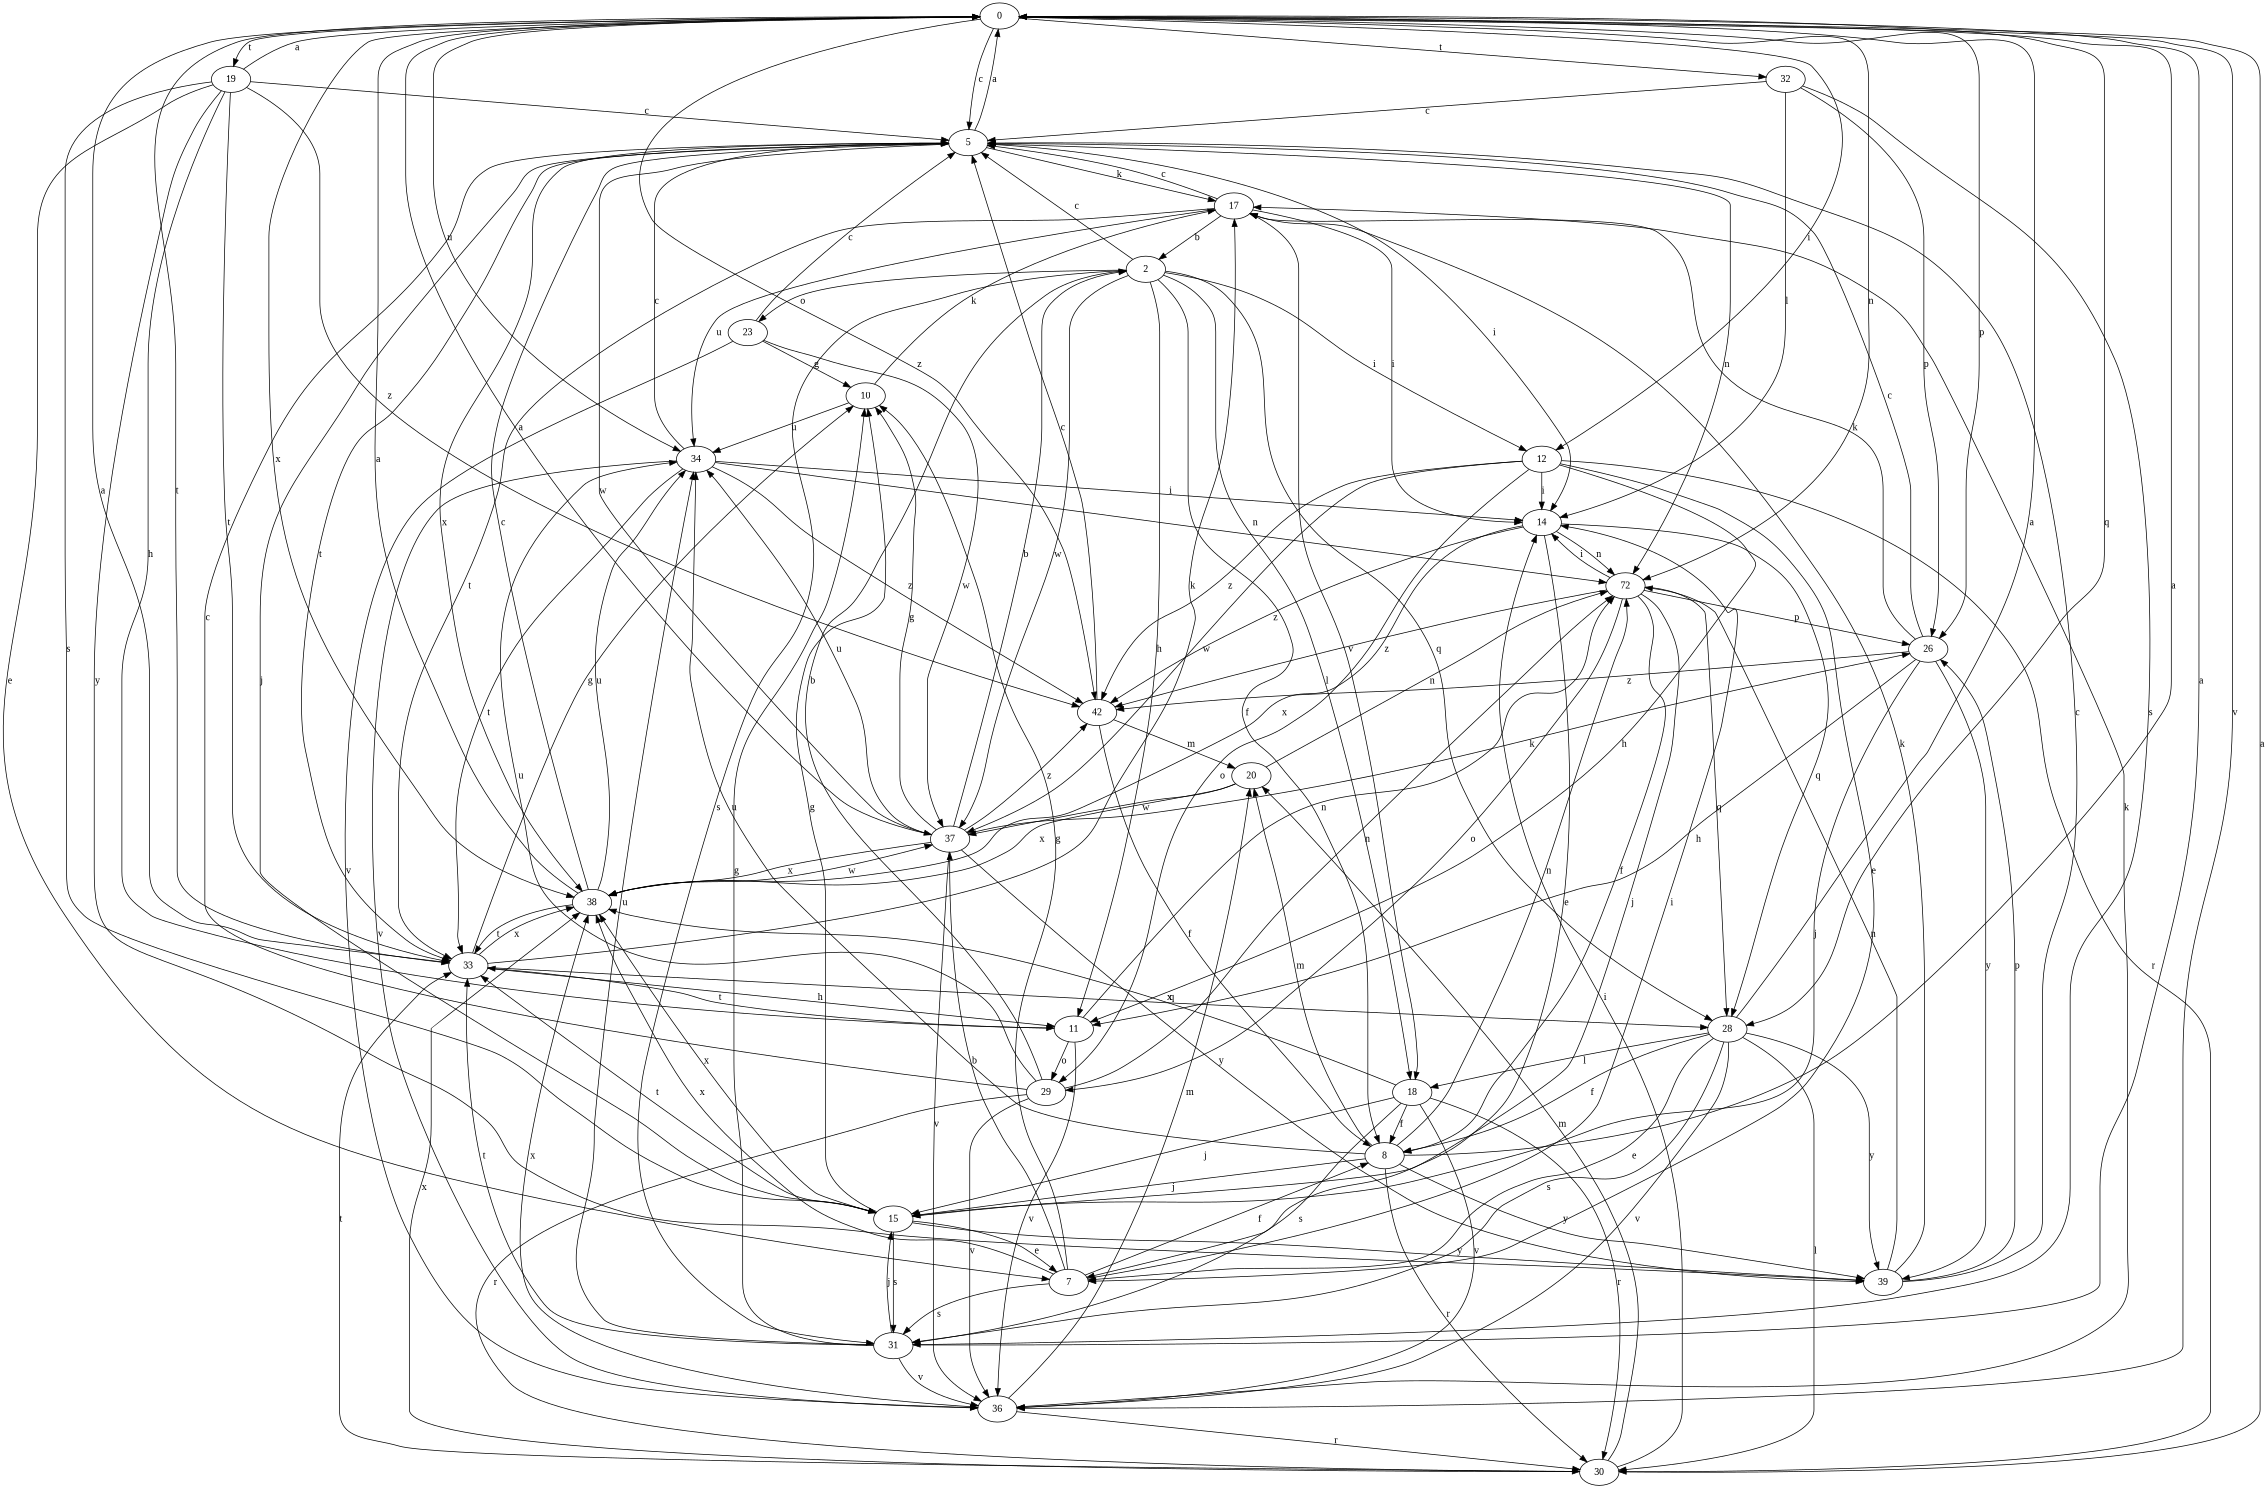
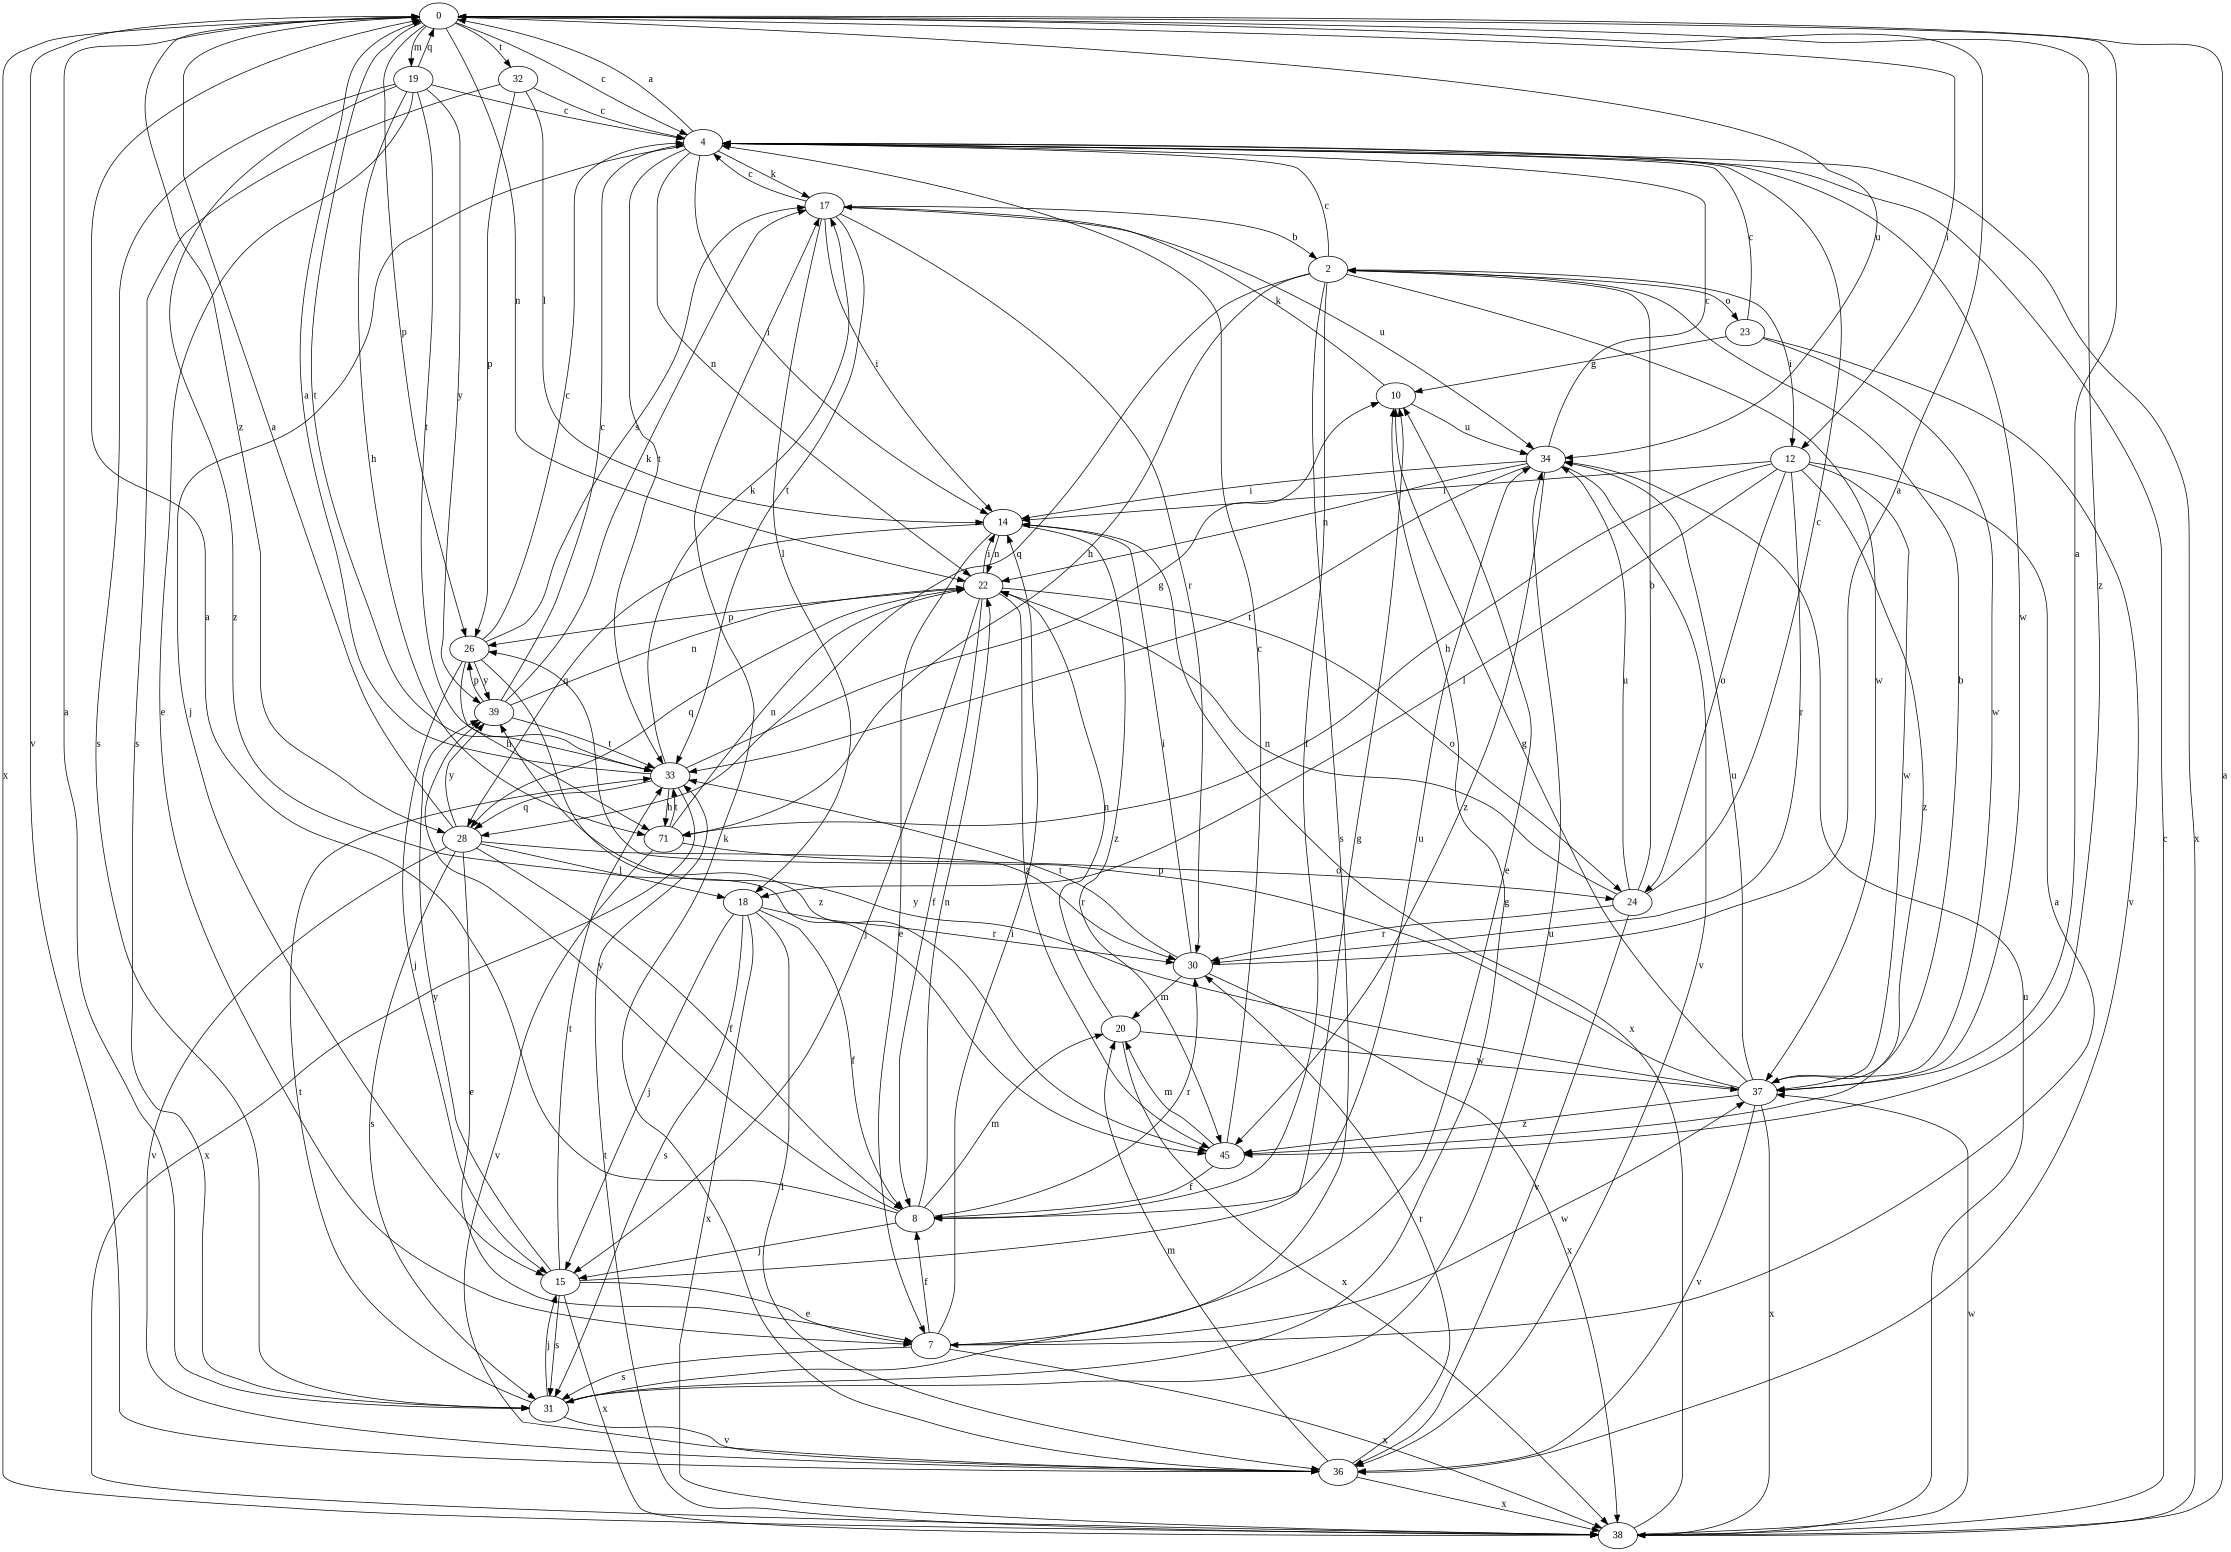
(250, 48) -> (418, 48)
(298, 48) -> (430, 48)
(968, 143) -> (703, 143)
(1855, 428) -> (638, 428)
none -> (1165, 503)
(2107, 523) -> (241, 428)
(1625, 586) -> (983, 586)
(1309, 633) -> (1329, 758)
(1351, 649) -> (783, 554)
(2232, 681) -> (101, 1143)
(1097, 712) -> (1225, 1156)
none -> (581, 739)
(1532, 744) -> (1161, 871)
(1131, 785) -> (1523, 976)
(1058, 839) -> (1508, 871)
(1874, 871) -> (2057, 902)
(67, 879) -> (98, 799)
(1074, 1029) -> (664, 839)
(974, 1061) -> (1565, 1219)
(1046, 1092) -> (1632, 902)
(1477, 1251) -> (782, 1187)
(1815, 1251) -> (1083, 902)
